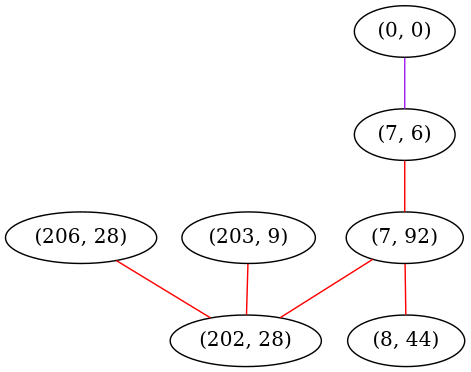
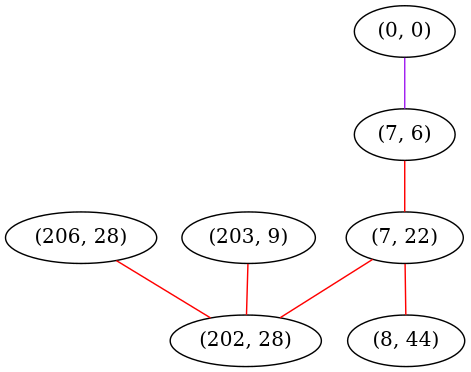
(405, 238) -> (405, 238)
